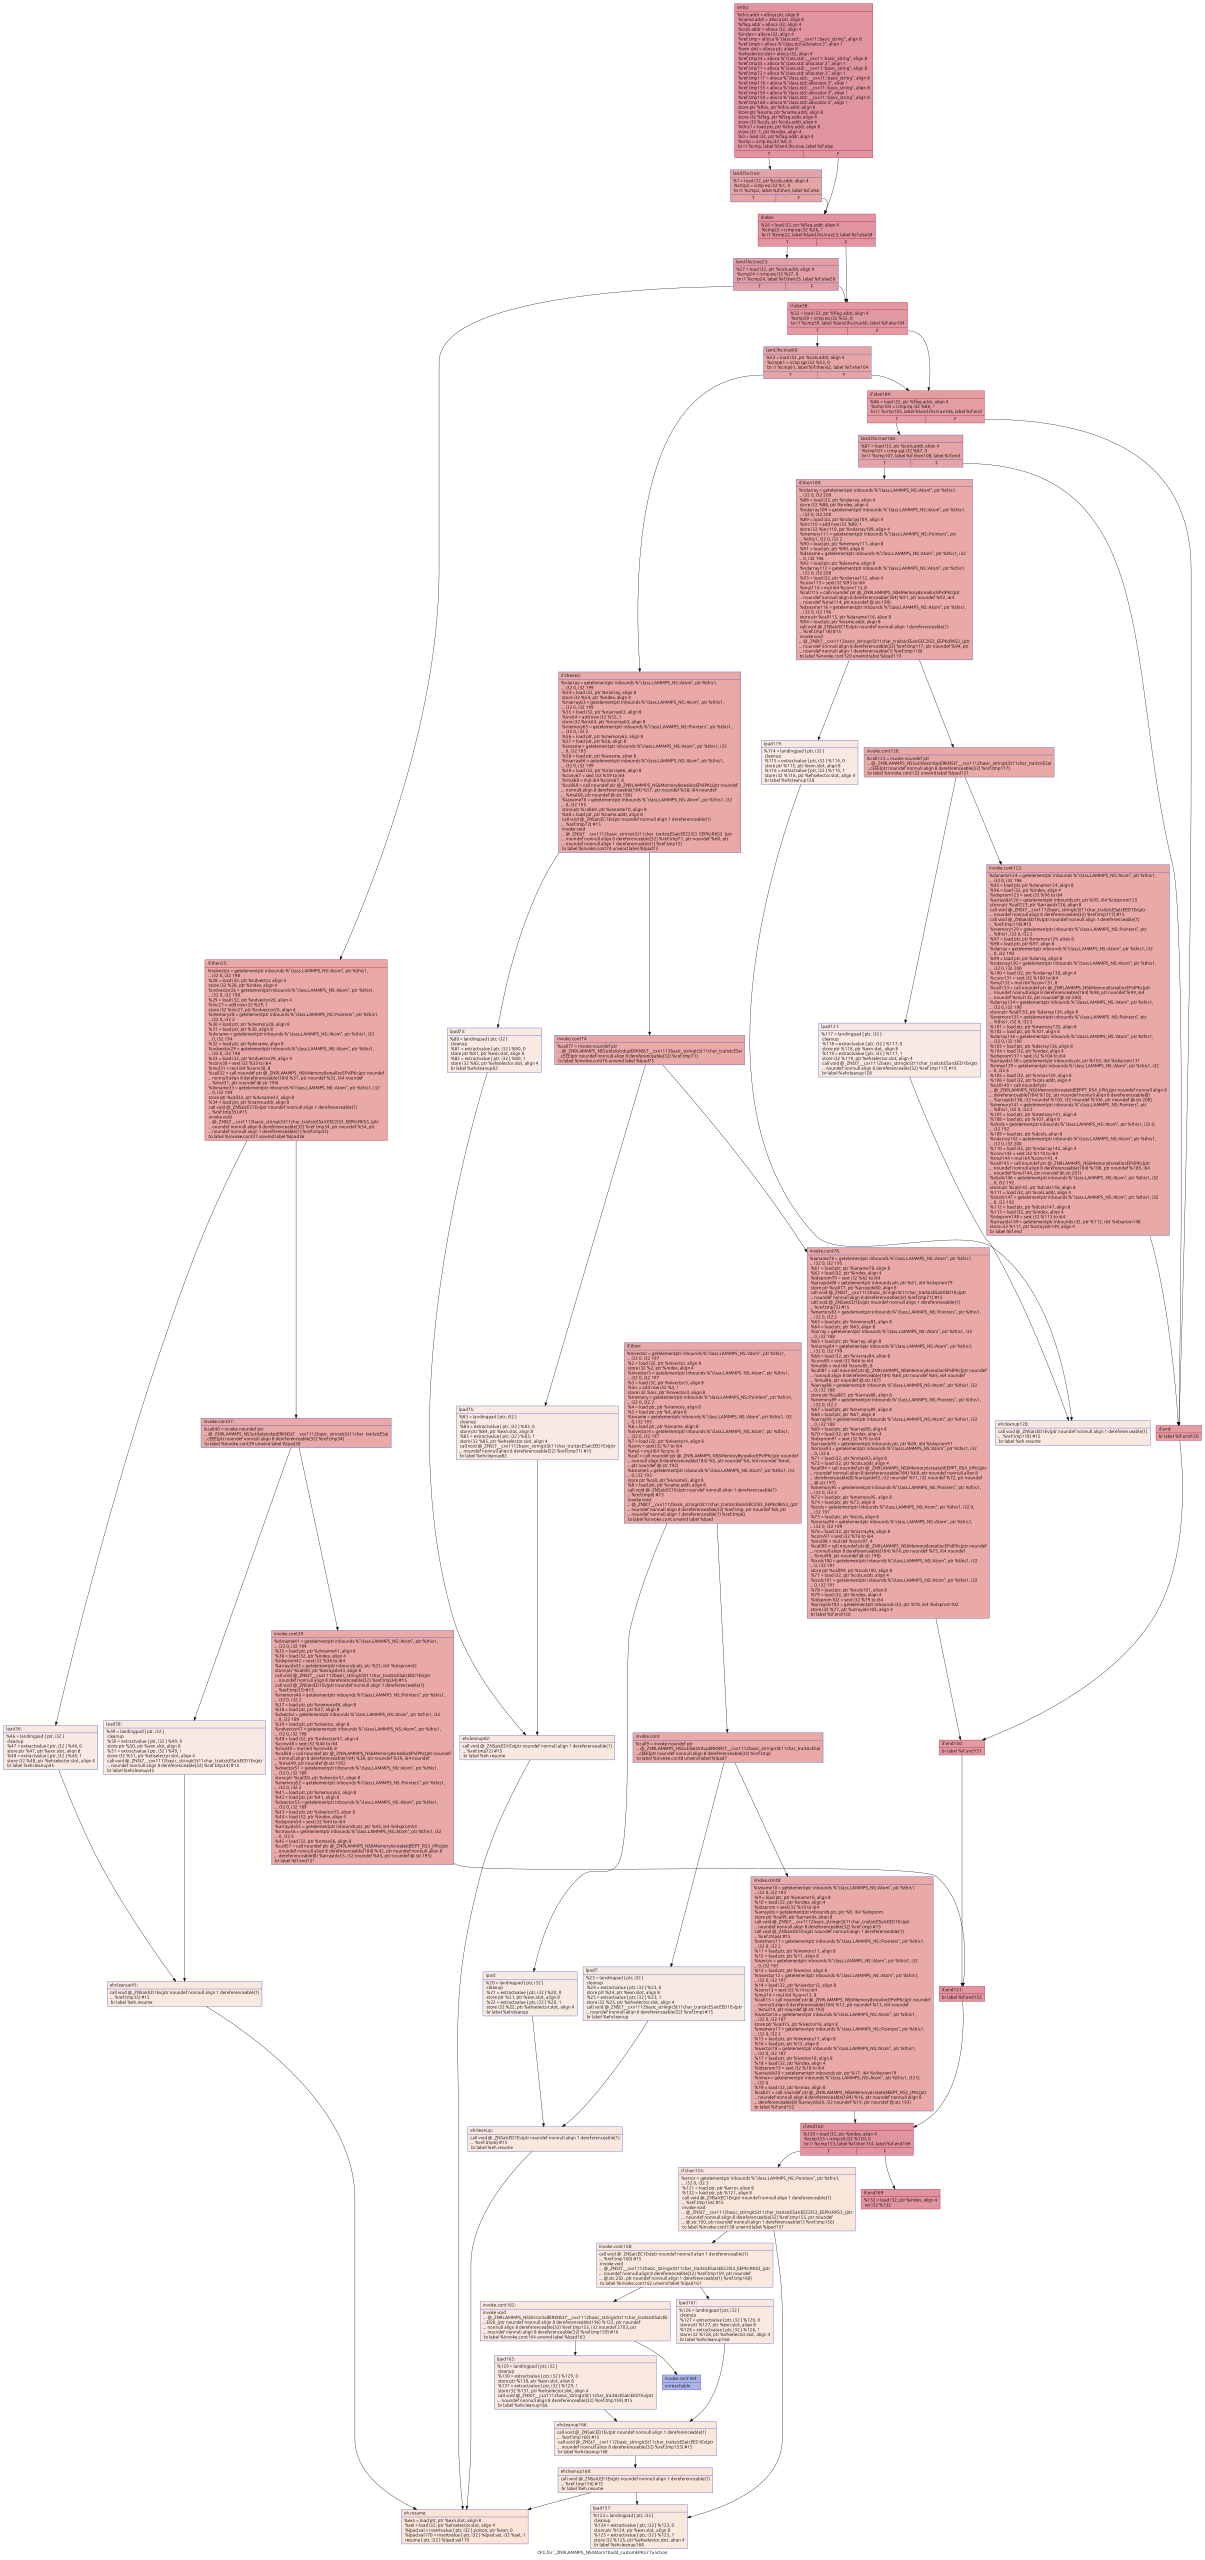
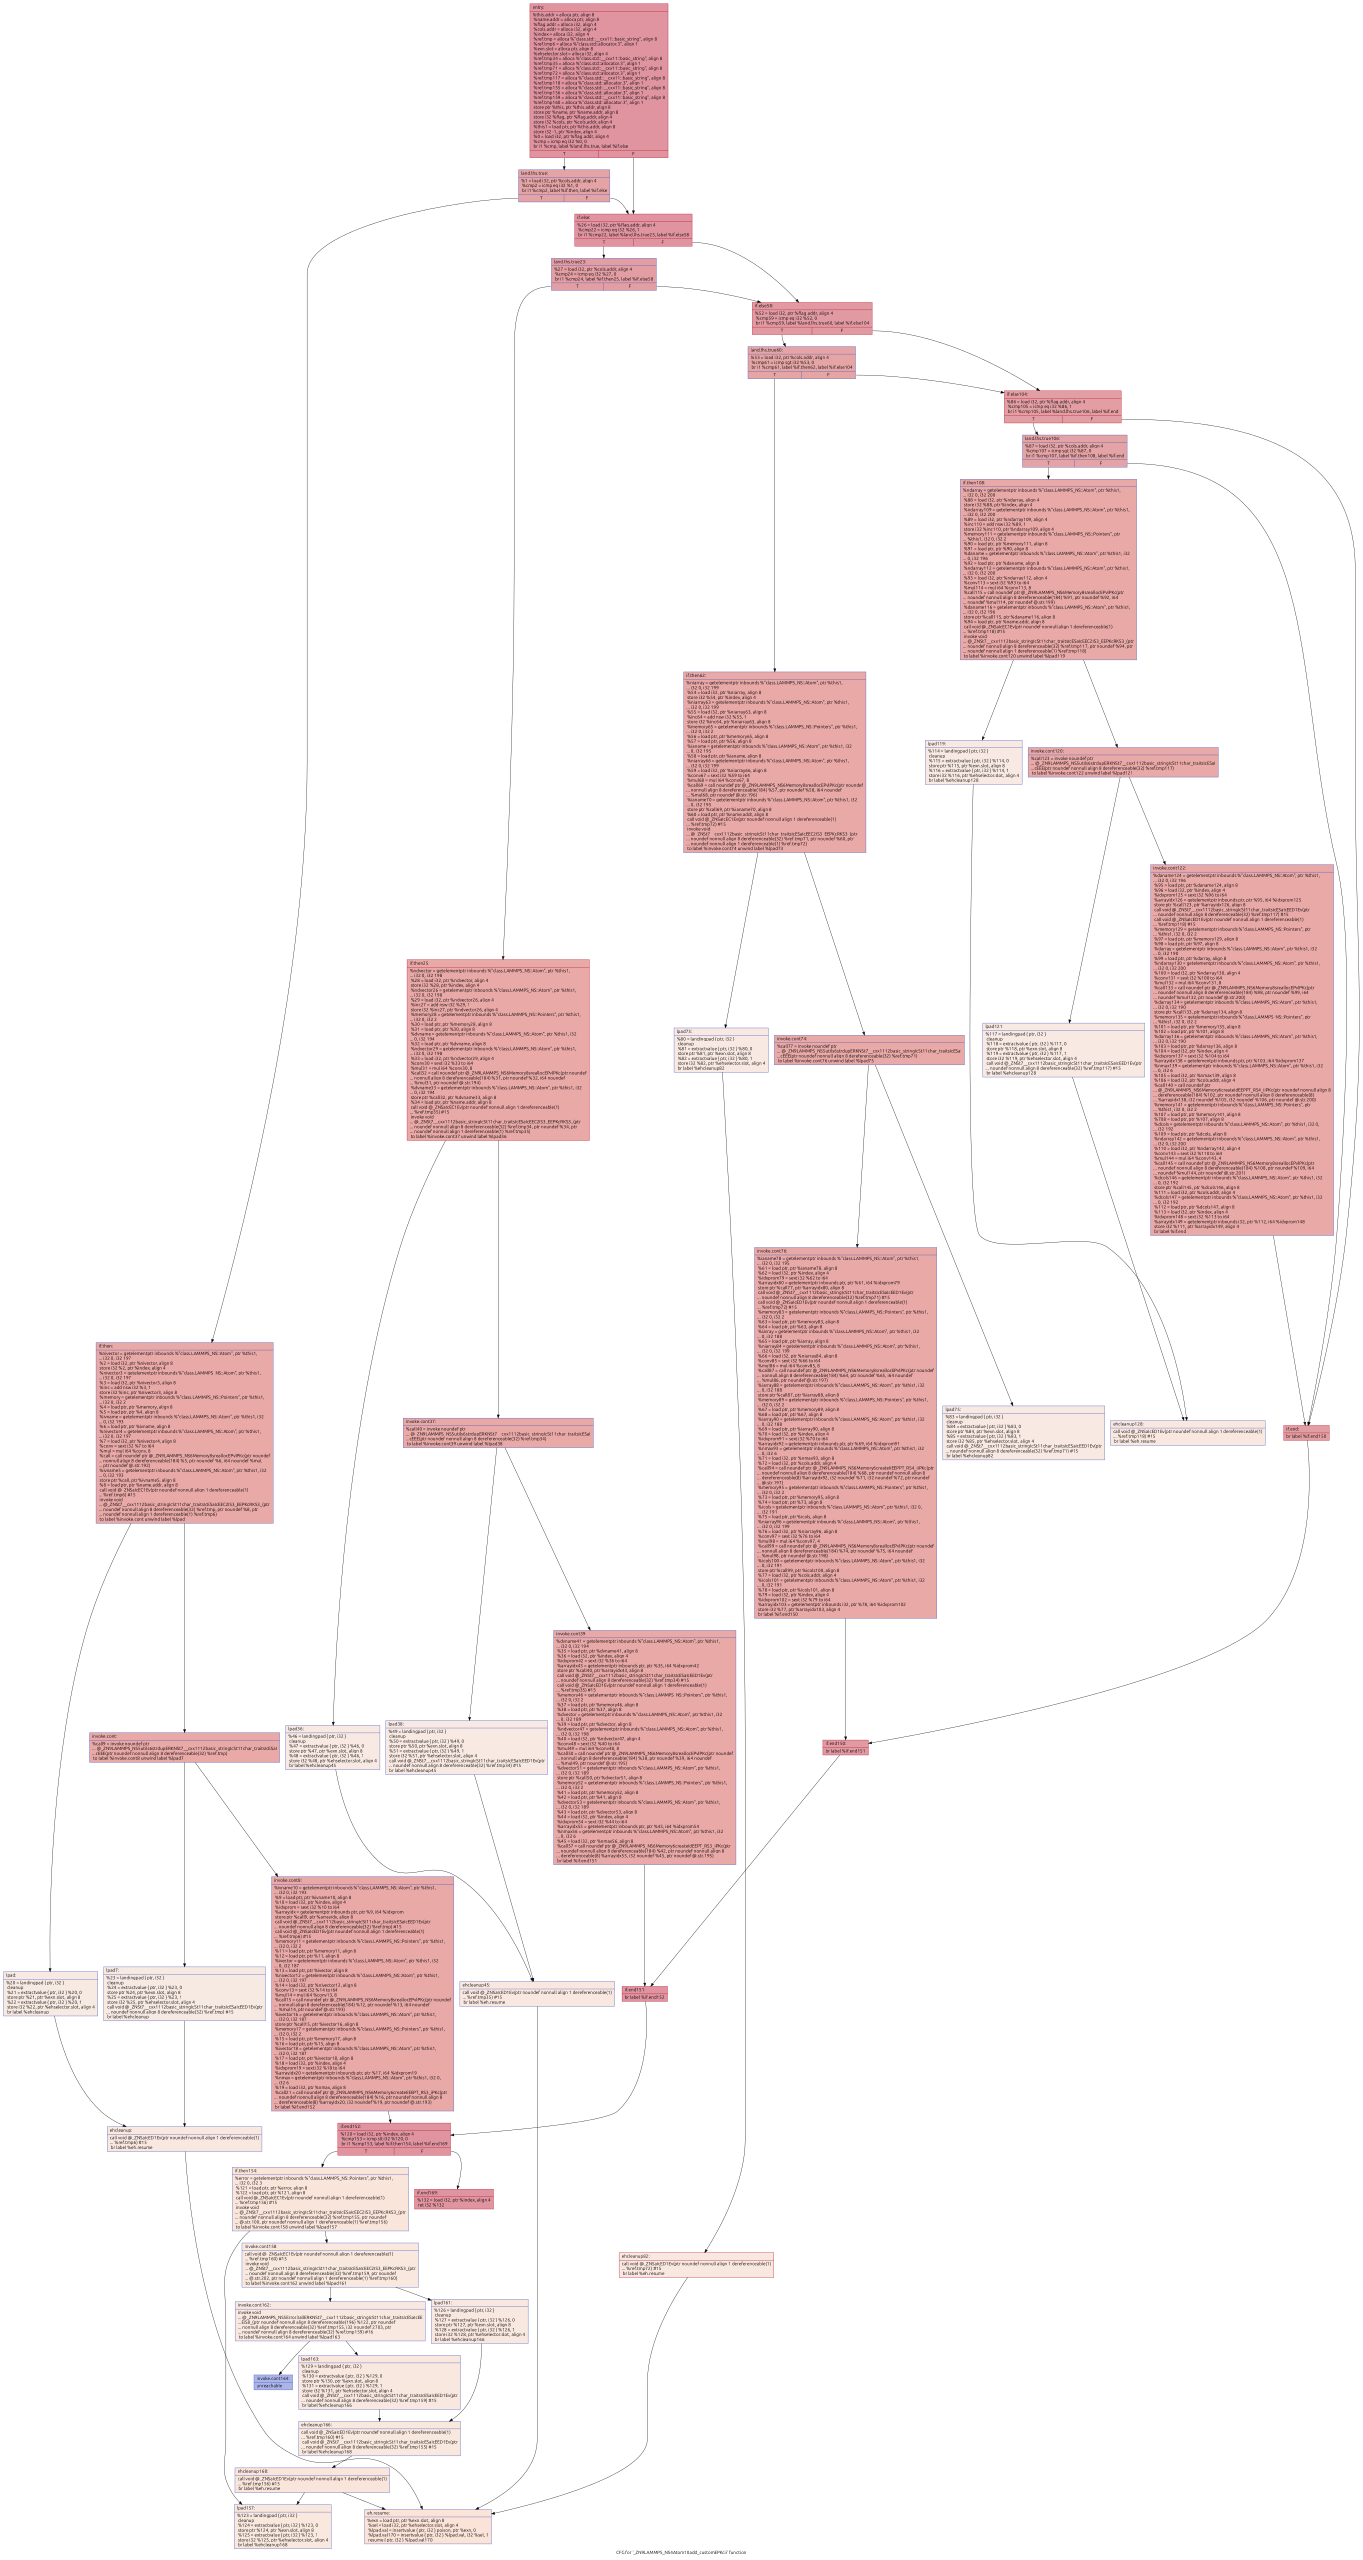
none -> (307, 694)
(537, 1596) -> none
(537, 1748) -> (696, 2265)
